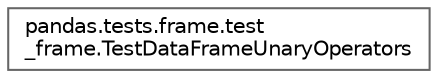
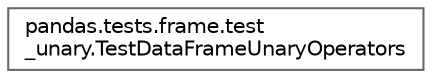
(219, 39) -> (216, 39)
